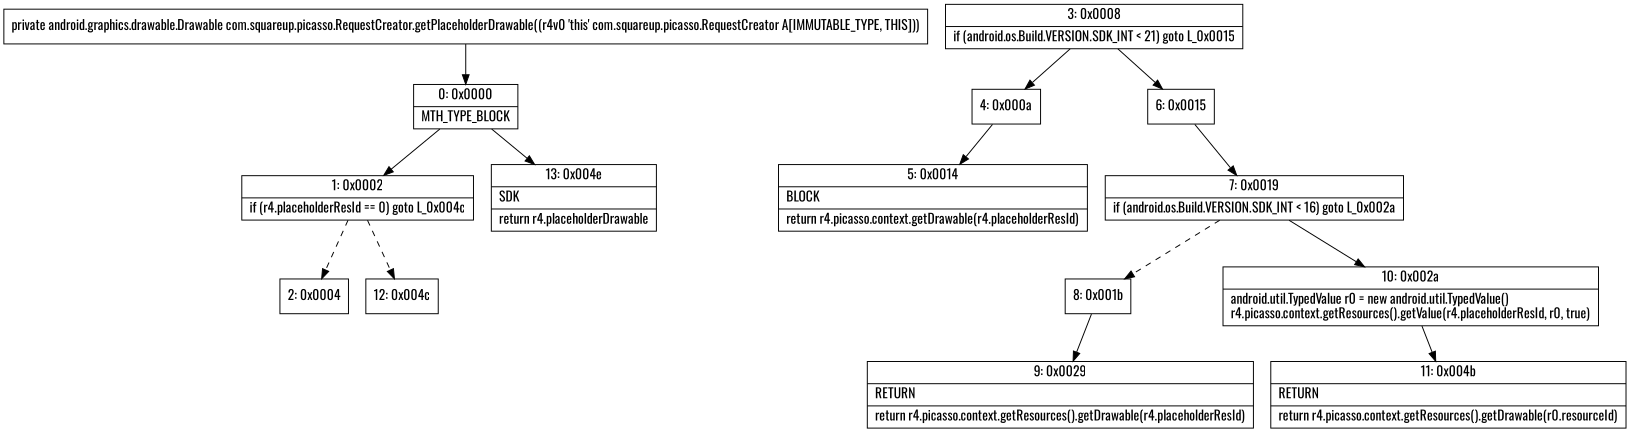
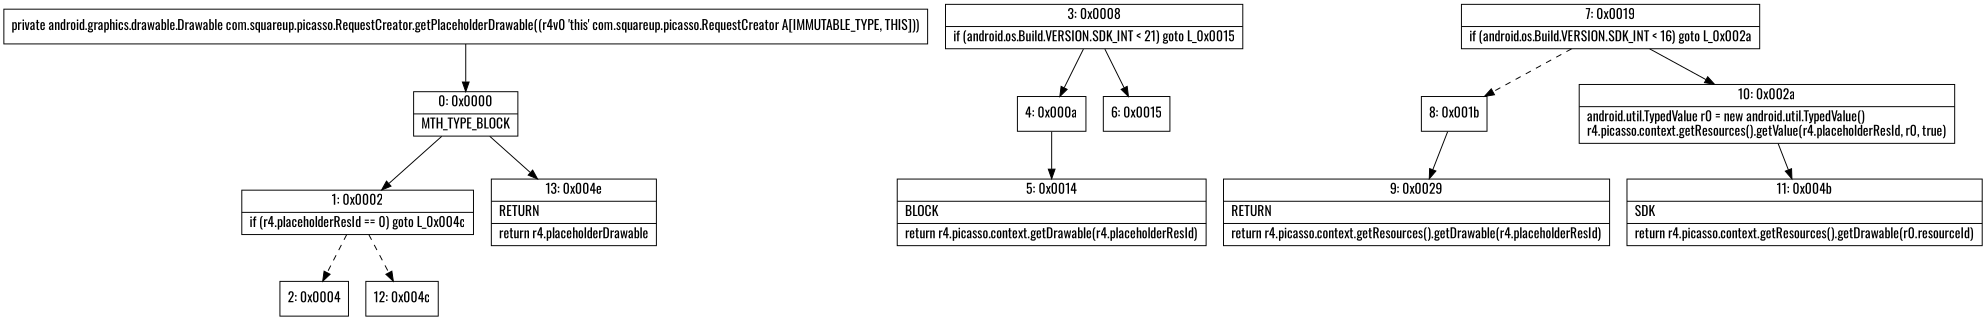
(1213, 146) -> none
(510, 197) -> (520, 212)
(1299, 394) -> (1645, 212)
